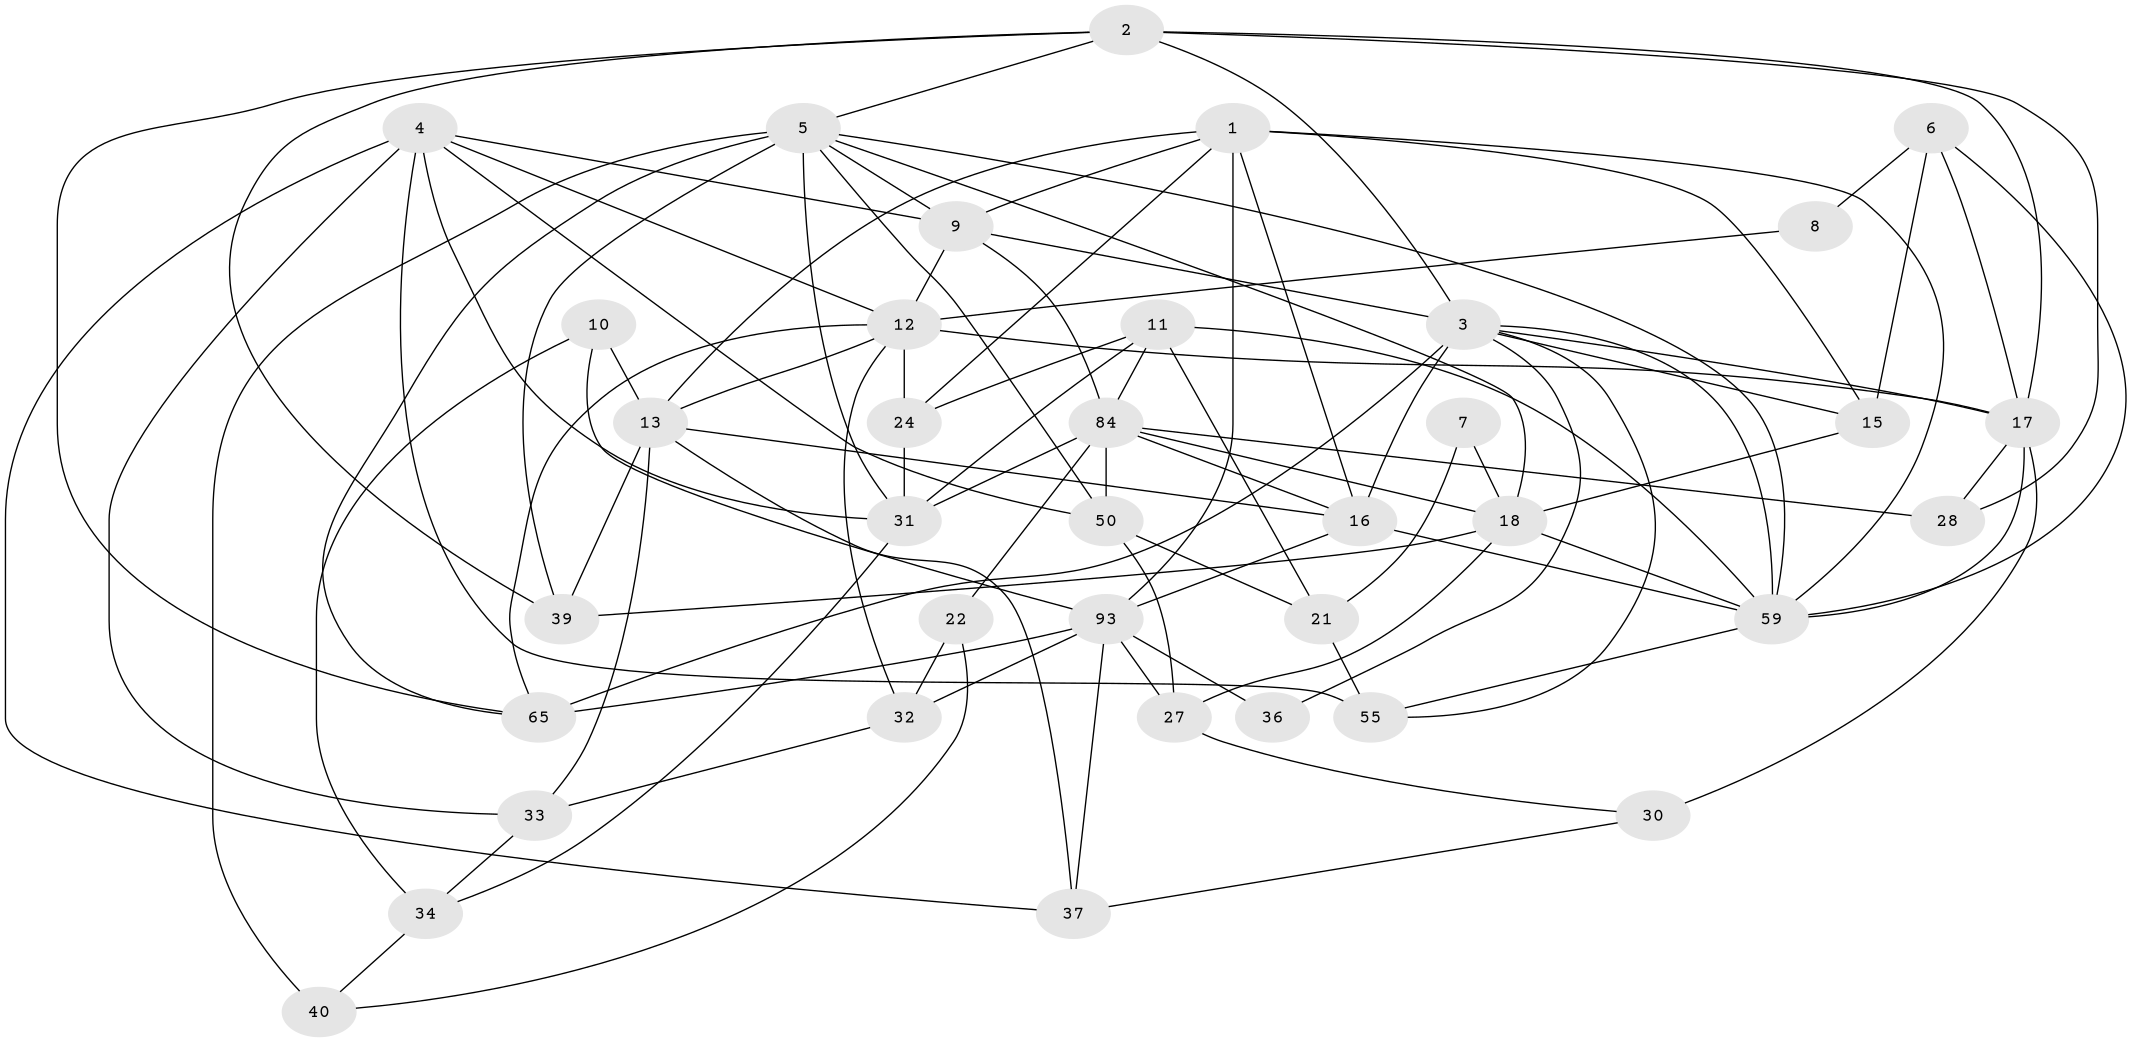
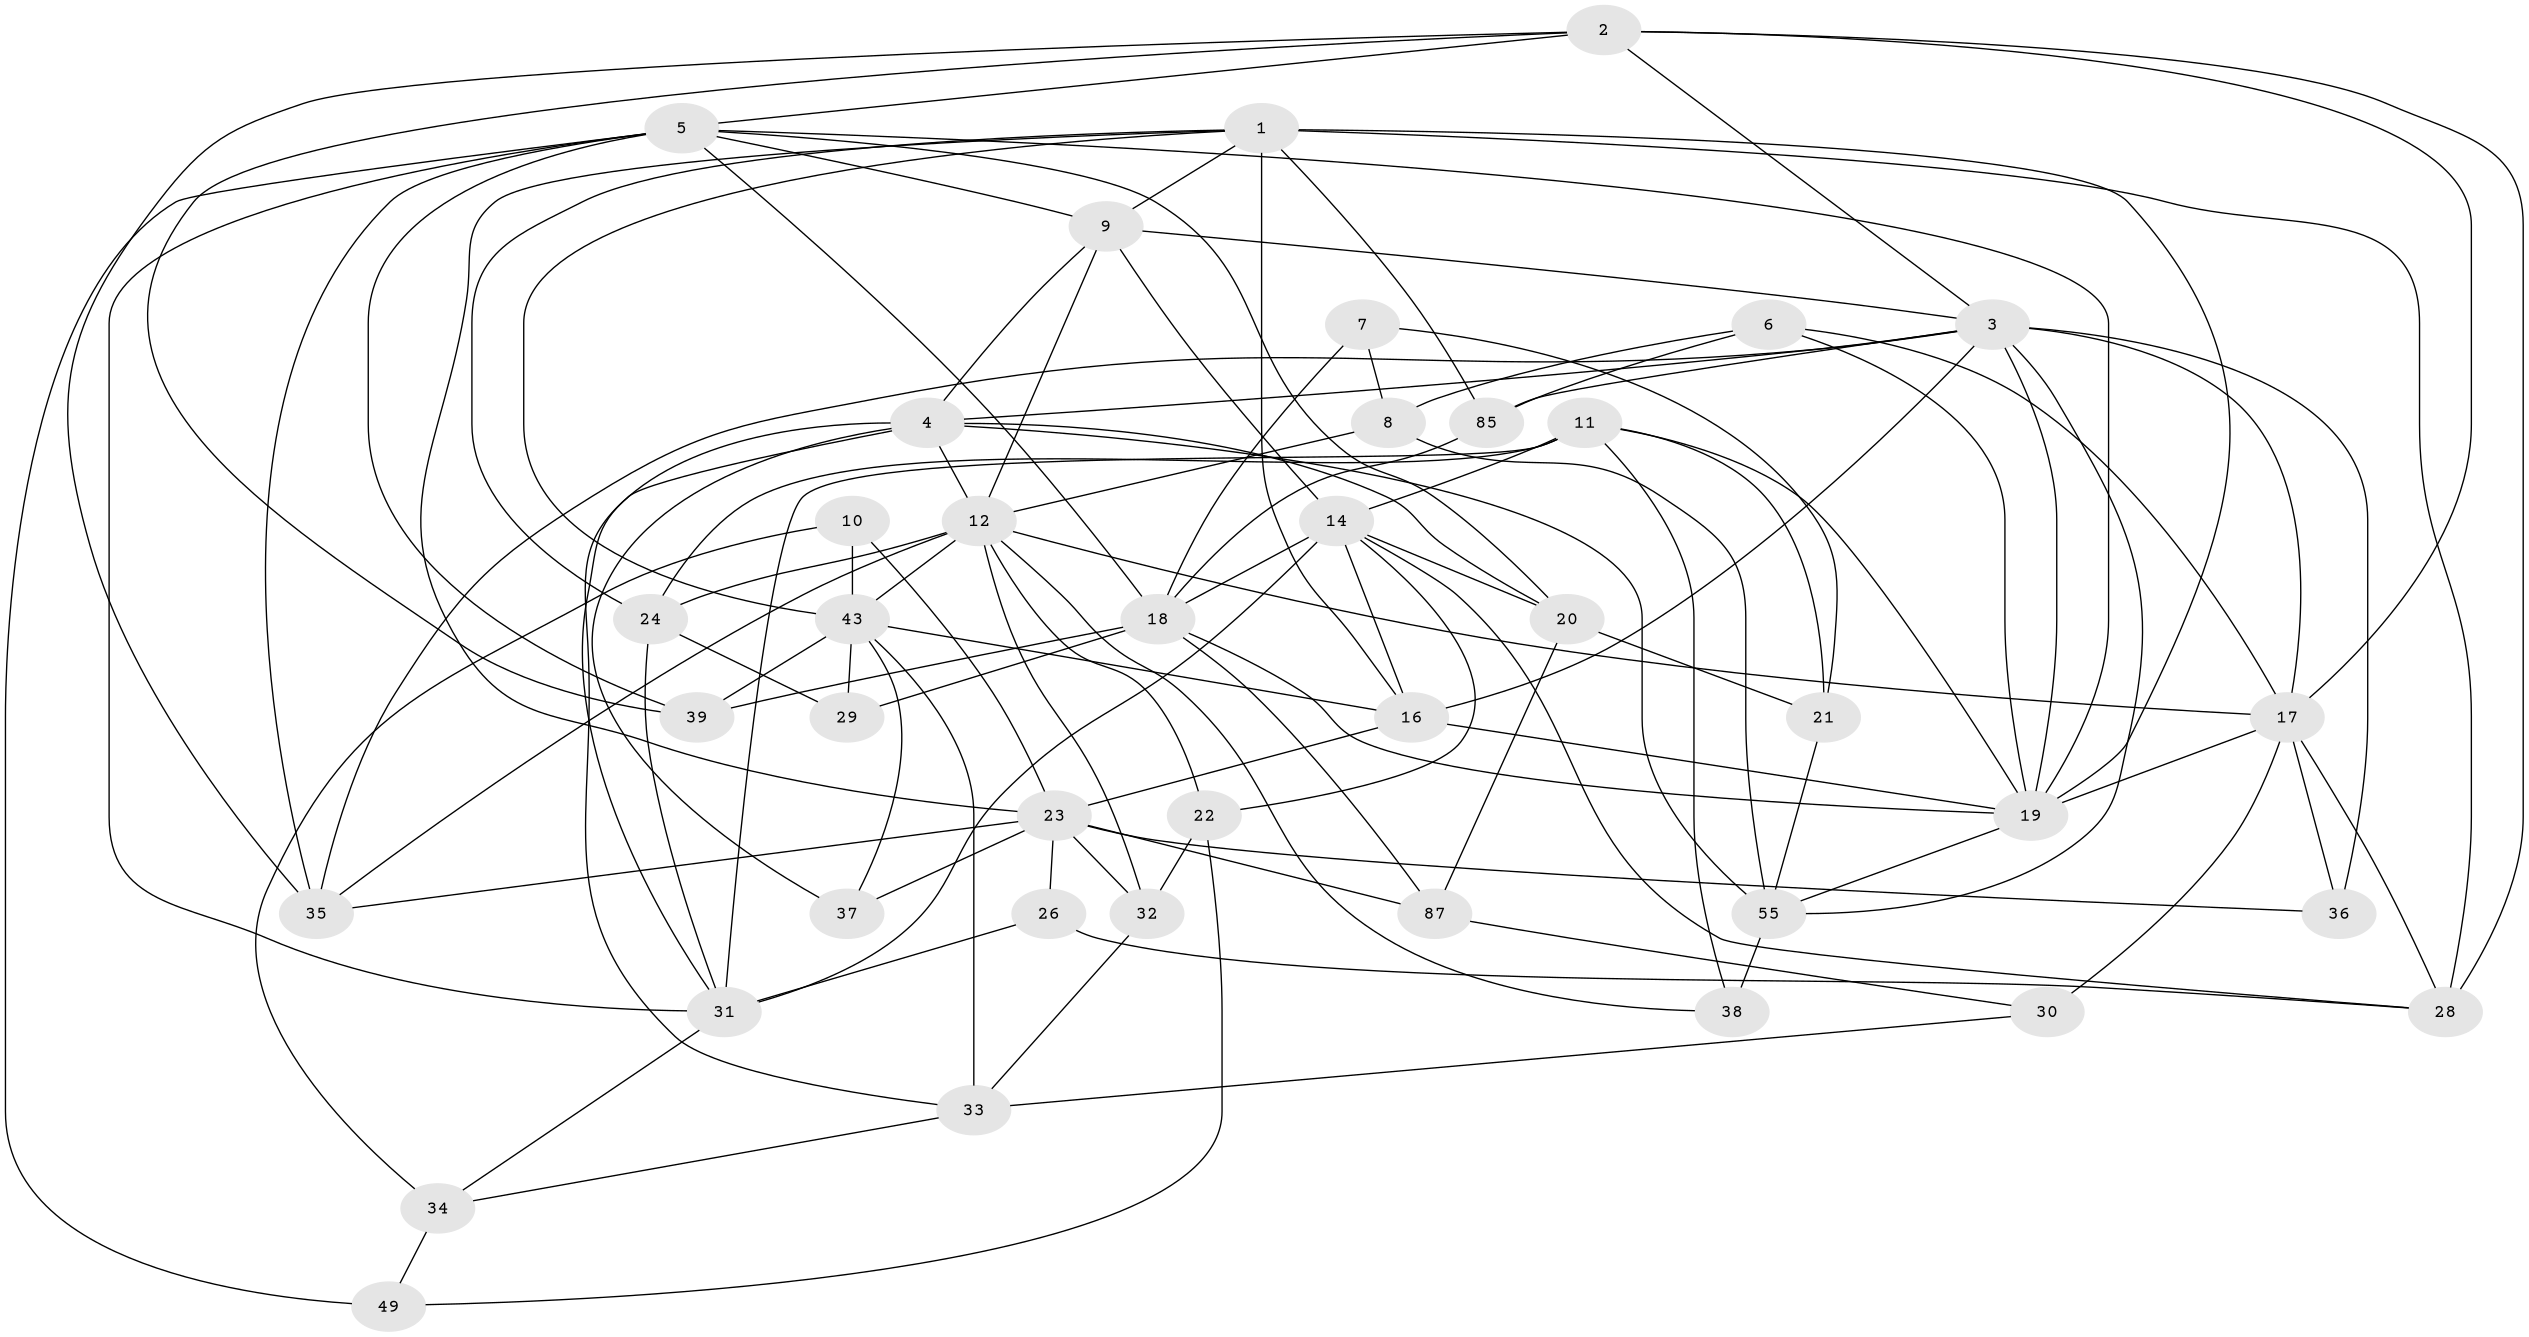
none -> (2221, 213)
none -> (1376, 374)
none -> (1436, 385)
(651, 423) -> (852, 619)
(1106, 423) -> (1337, 521)
(1873, 423) -> (1487, 423)
(1106, 521) -> (1567, 619)
none -> (1728, 552)
(1106, 619) -> (1054, 816)
(1772, 619) -> (2031, 816)
none -> (1131, 679)
(539, 717) -> (316, 914)
none -> (847, 717)
(1174, 717) -> (1435, 914)
none -> (2313, 816)
(1363, 865) -> (1511, 1061)
none -> (1049, 914)
(319, 1012) -> (389, 1307)
none -> (1732, 1012)
